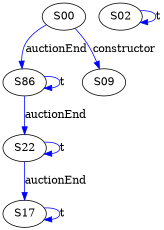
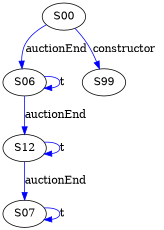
(121, 17) -> none
(25, 82) -> (25, 82)
(104, 82) -> (104, 82)
(25, 148) -> (25, 148)
(25, 214) -> (25, 214)
